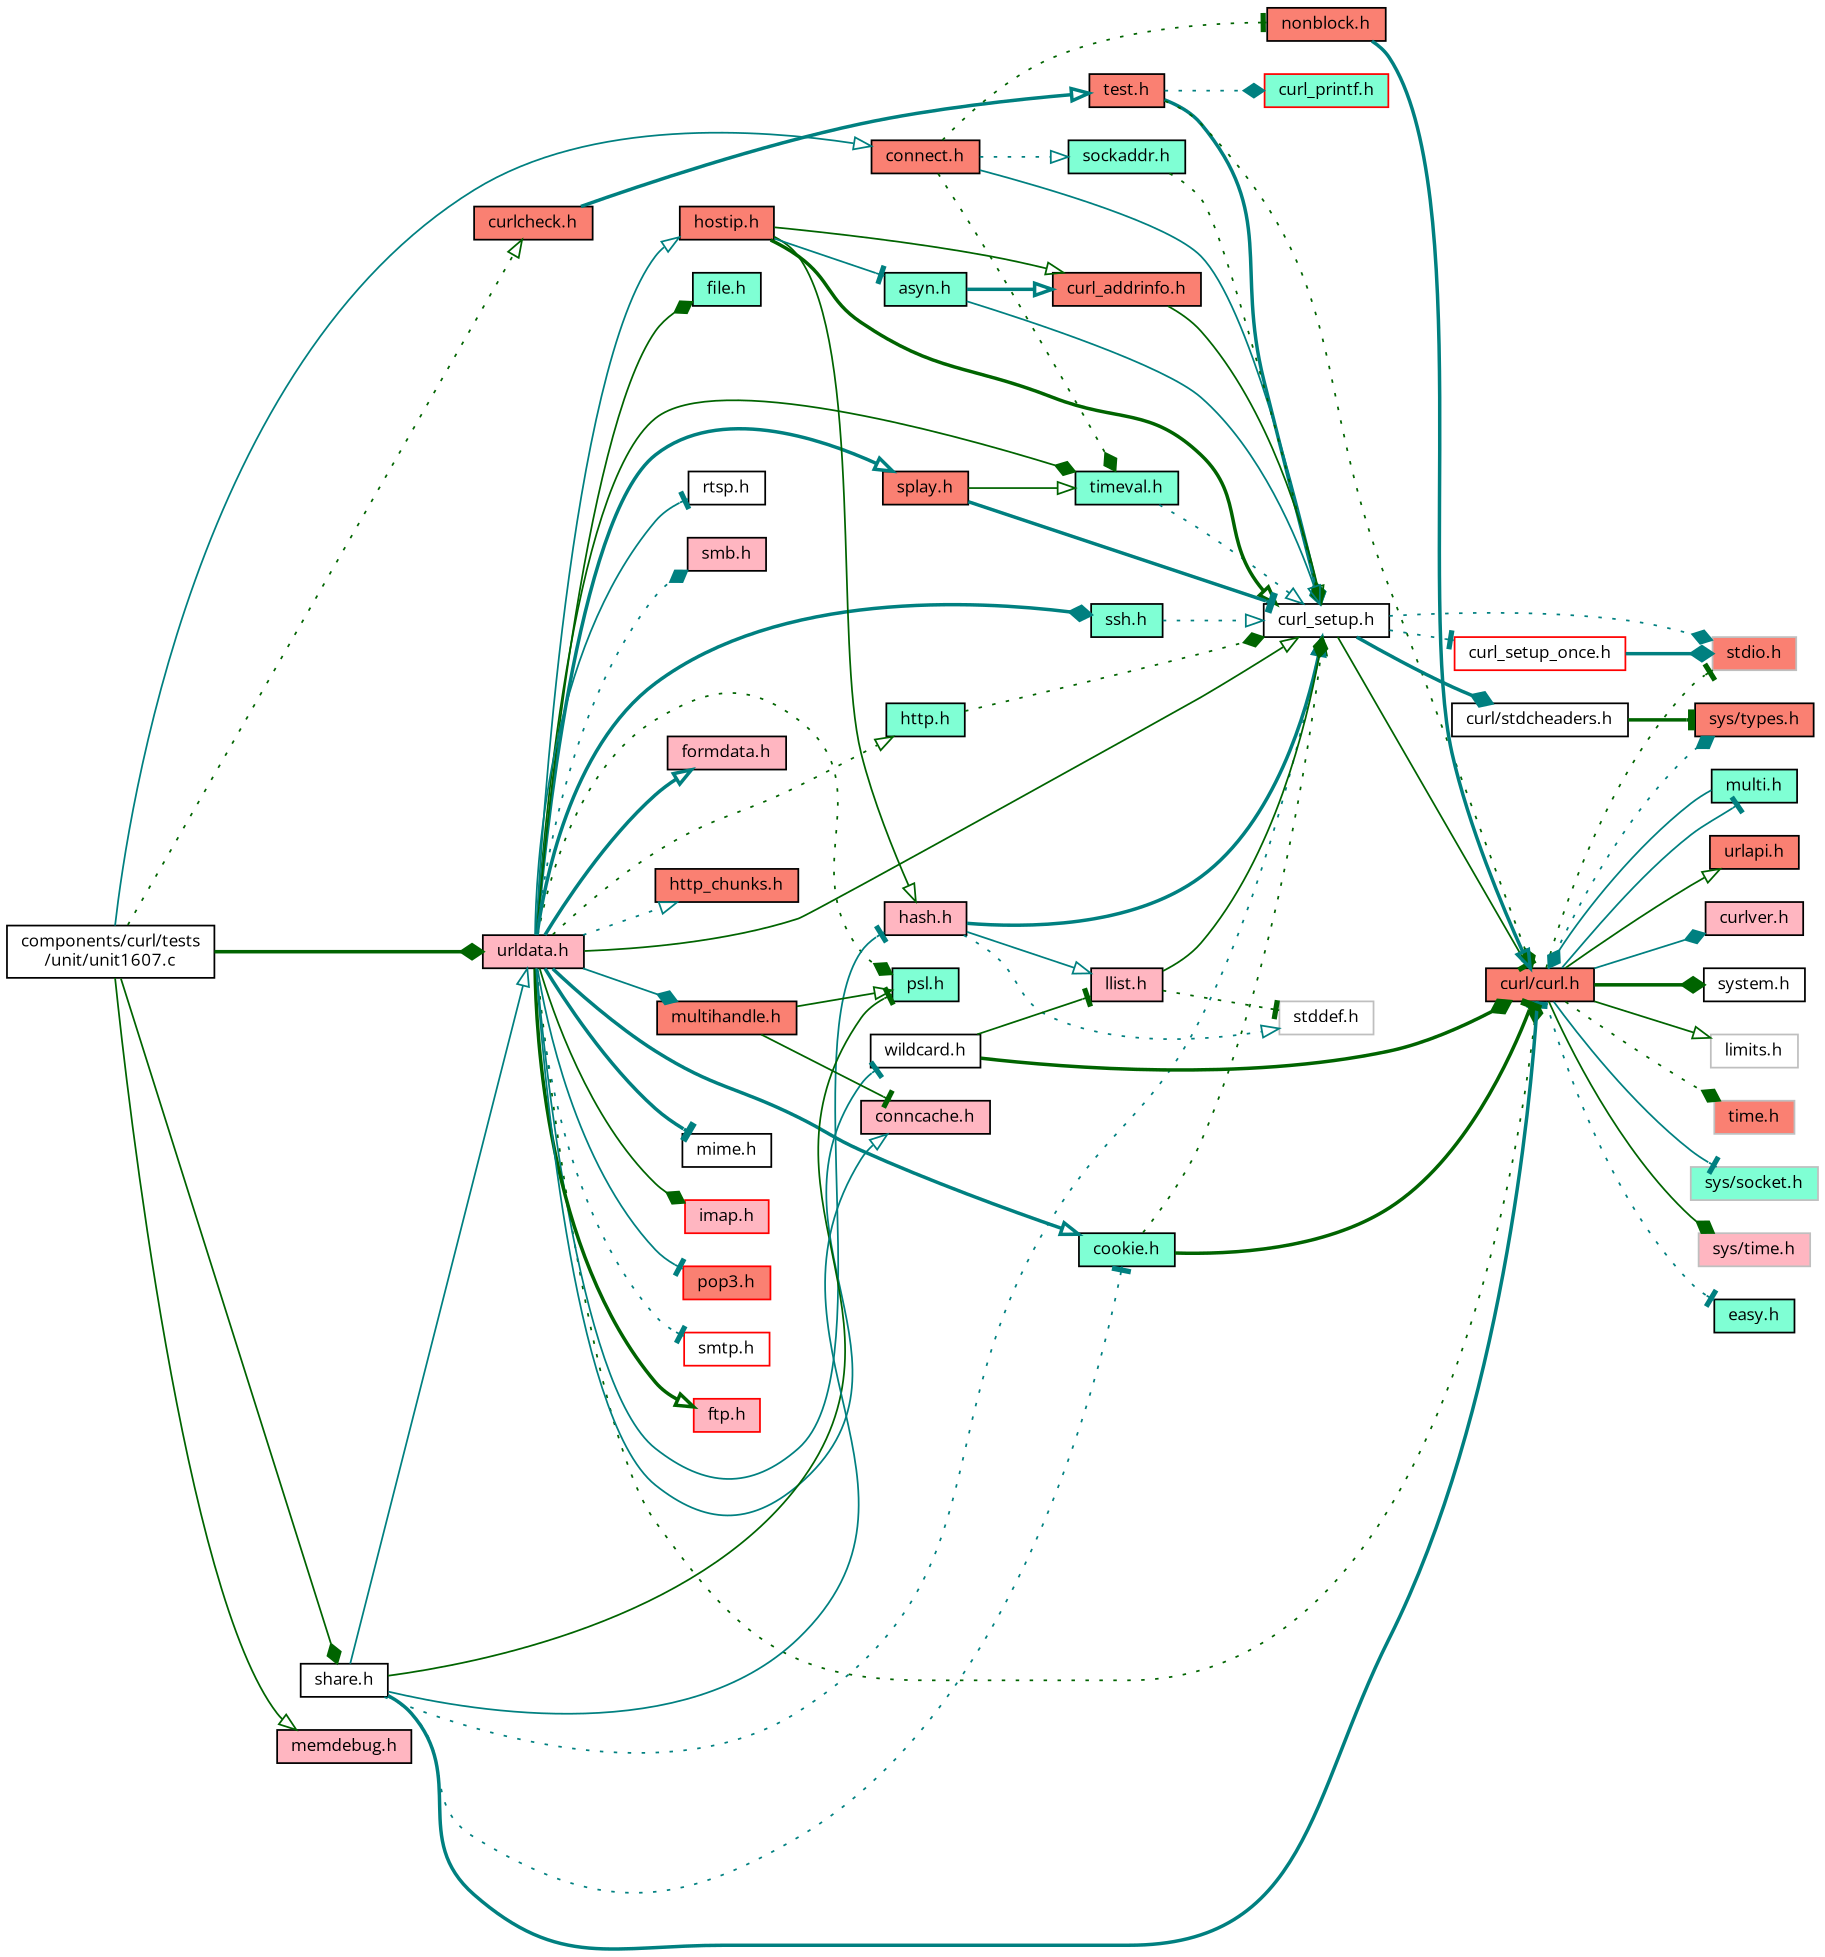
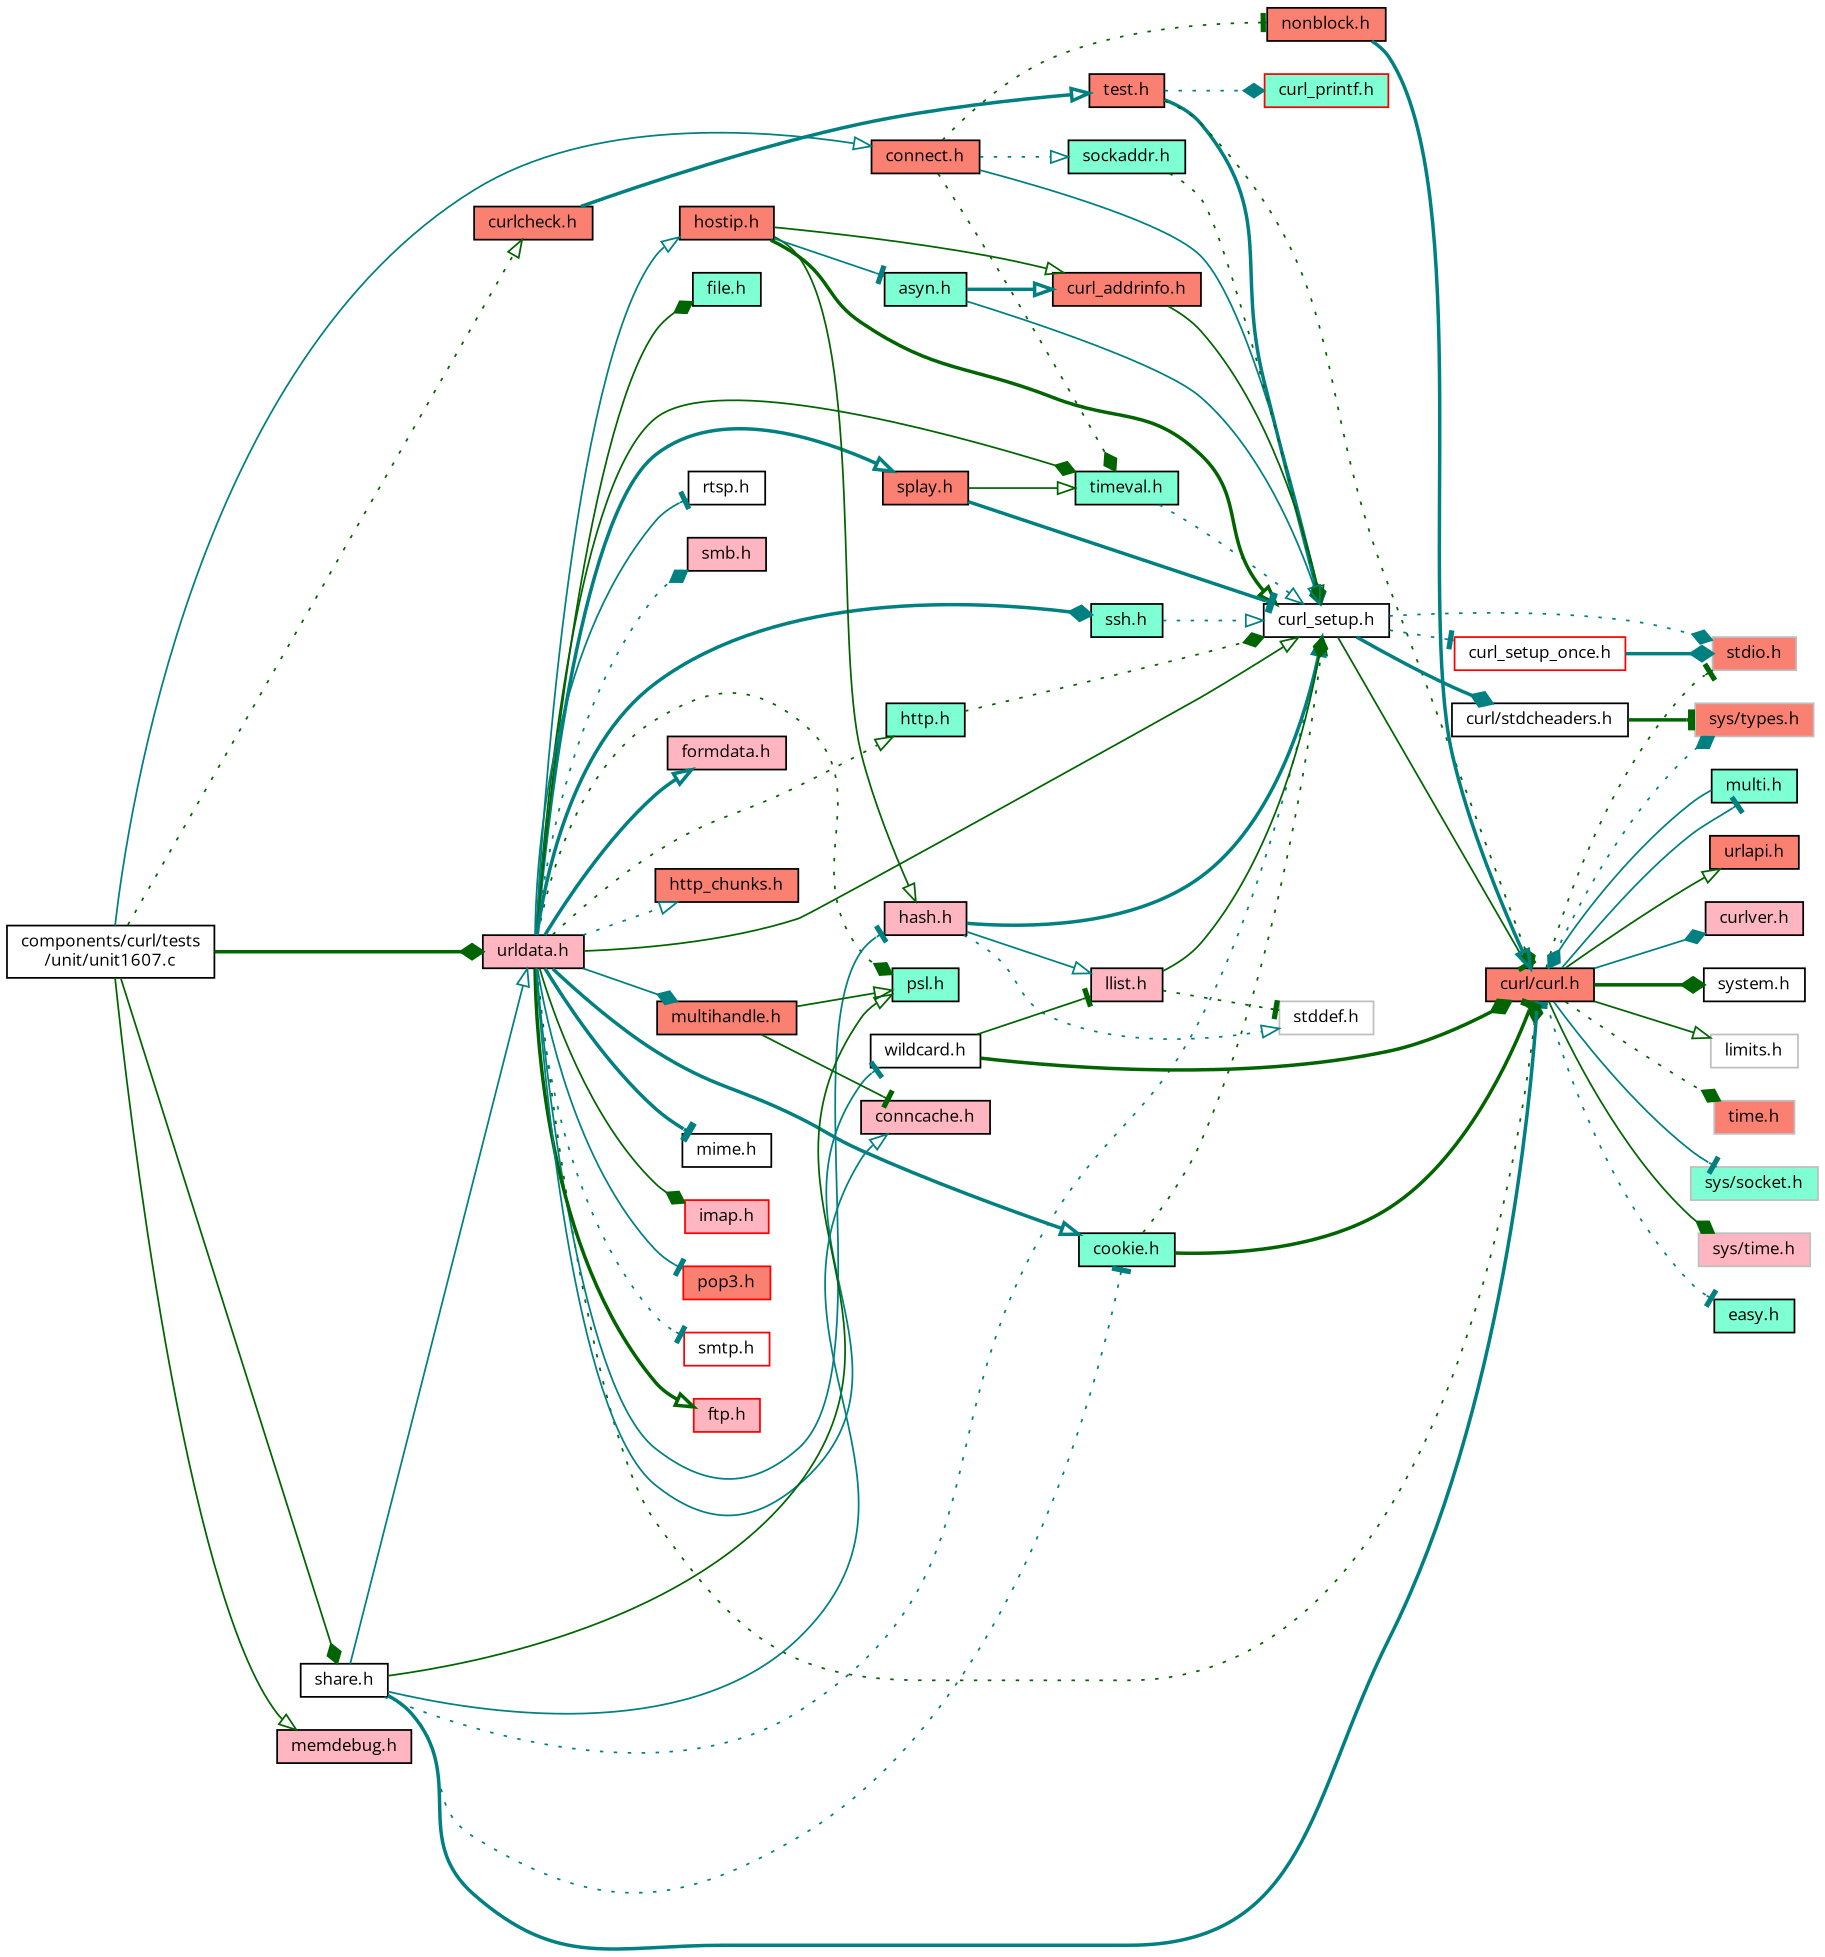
(1754, 720) -> (1754, 720)
(767, 1519) -> (764, 1521)
